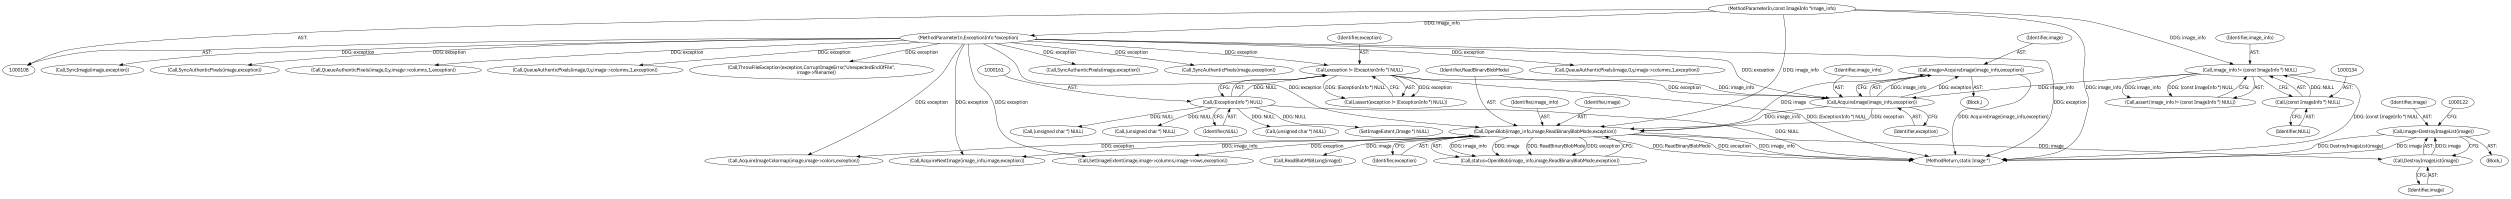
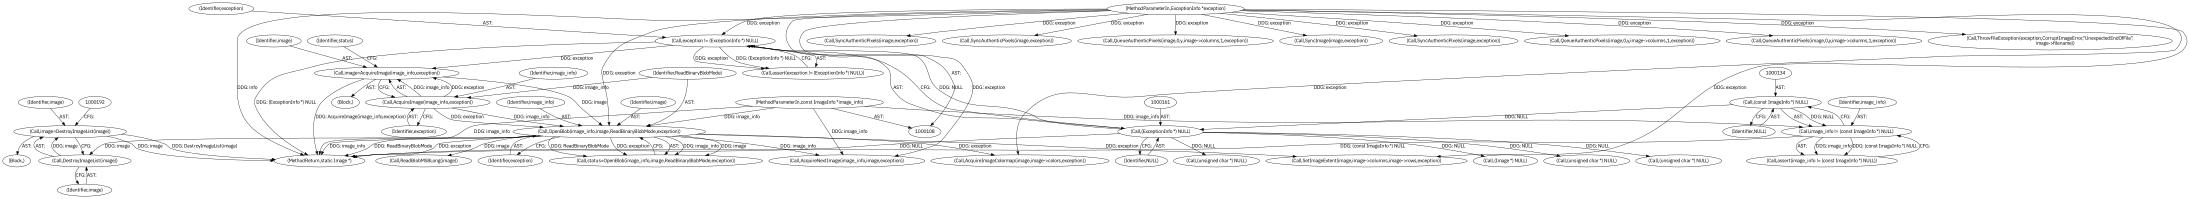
(1375, 23) -> (827, 130)
none -> (335, 41)
(1456, 49) -> none
(1640, 82) -> (554, 57)
(2056, 84) -> none
(2070, 102) -> (247, 88)
(2458, 102) -> (95, 102)
none -> (1468, 117)
(1394, 132) -> (1505, 161)
